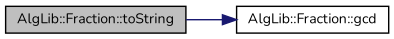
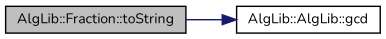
(313, 20) -> (308, 20)
